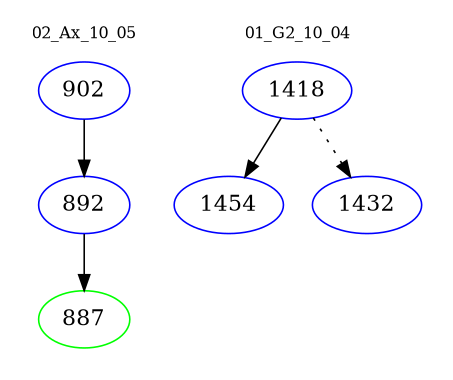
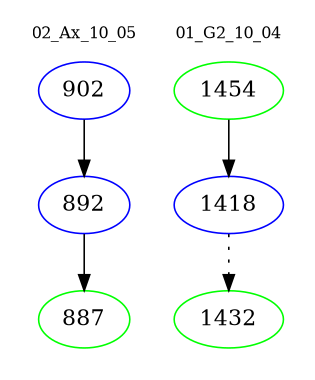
(267, 141) -> (229, 140)
(229, 205) -> (229, 91)
(367, 205) -> (229, 319)
